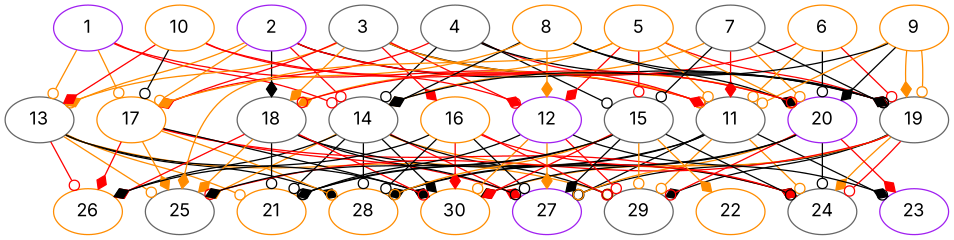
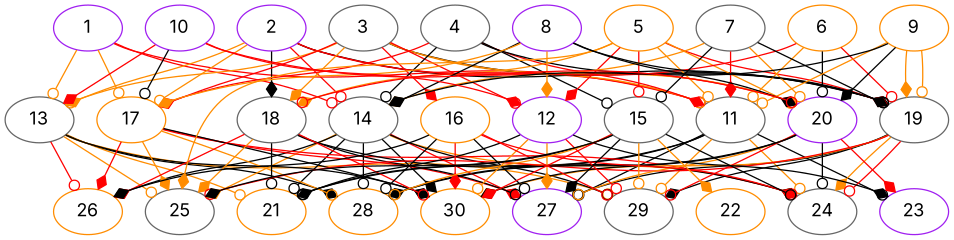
(180, 28) -> (180, 28)
(547, 28) -> (547, 28)
(473, 157) -> (475, 157)
